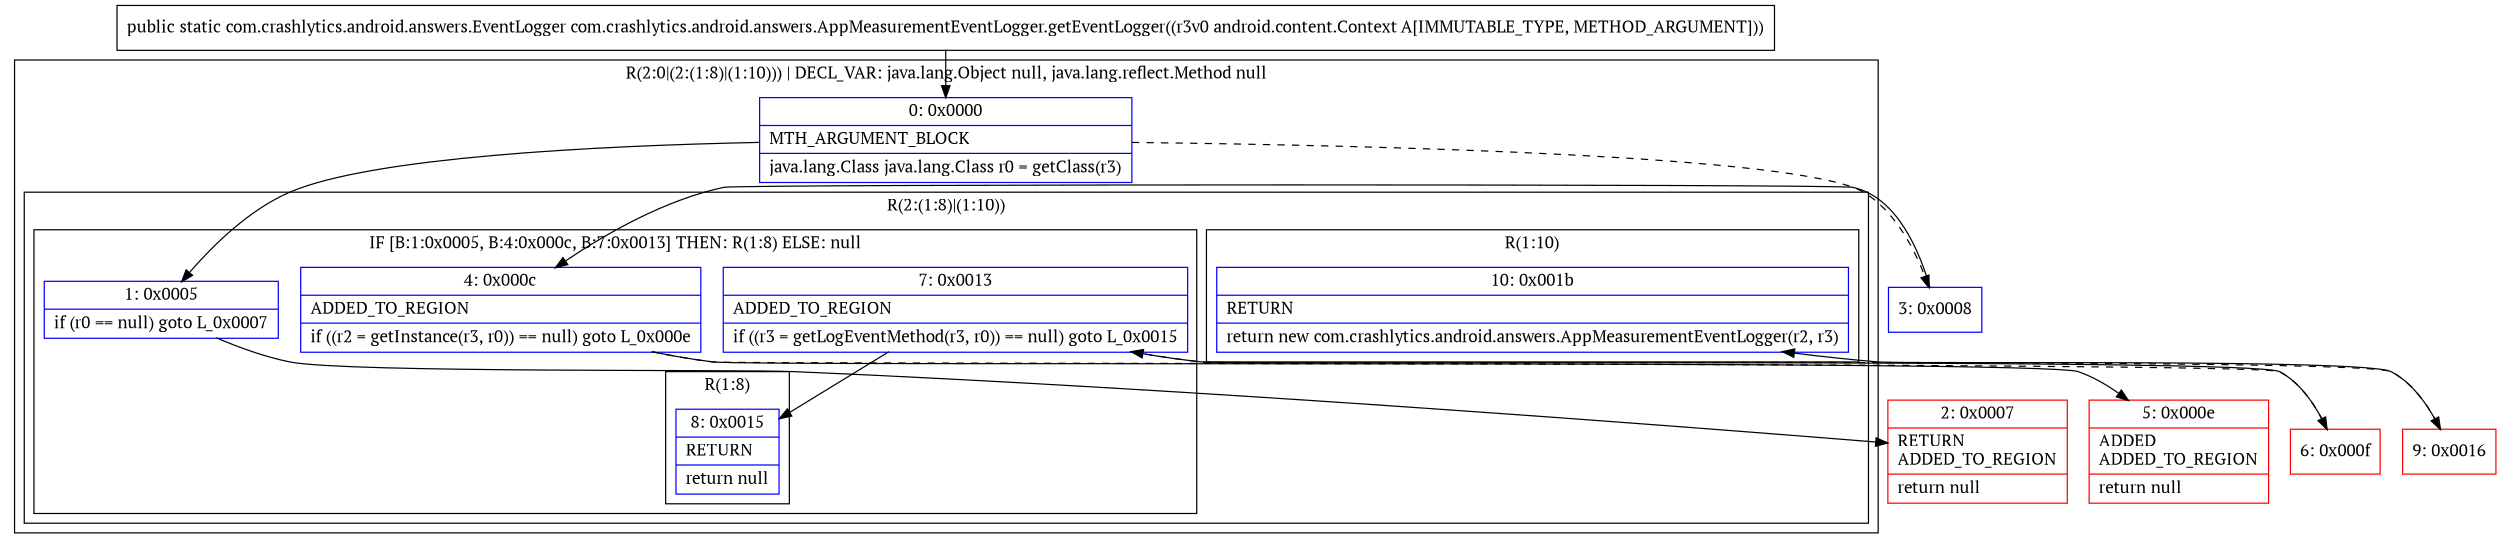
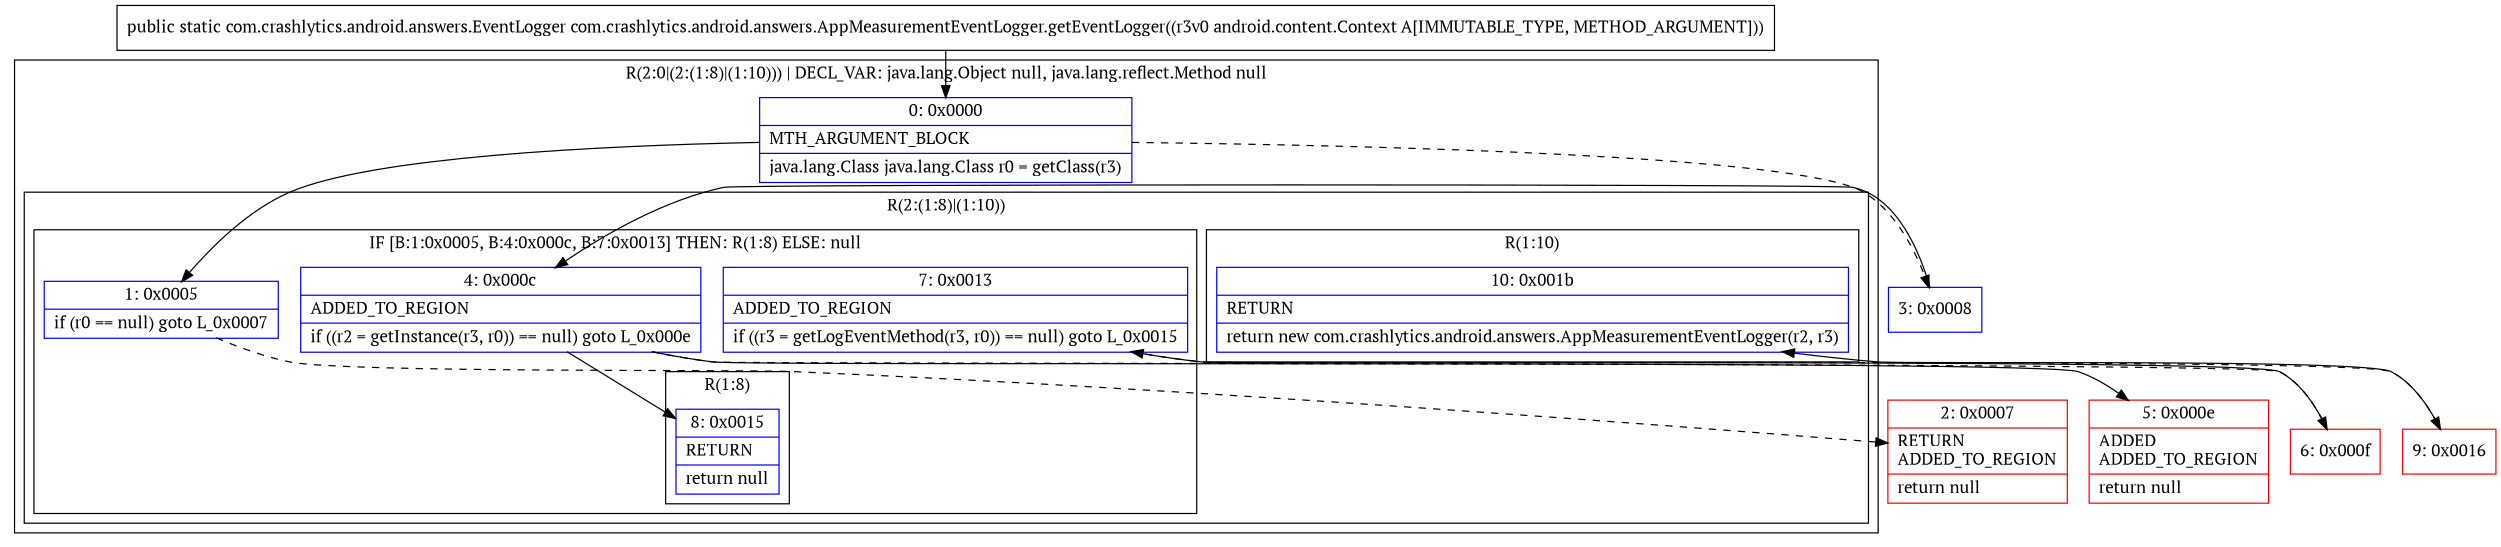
(839, 382) -> (616, 382)
(1045, 384) -> (1045, 384)
